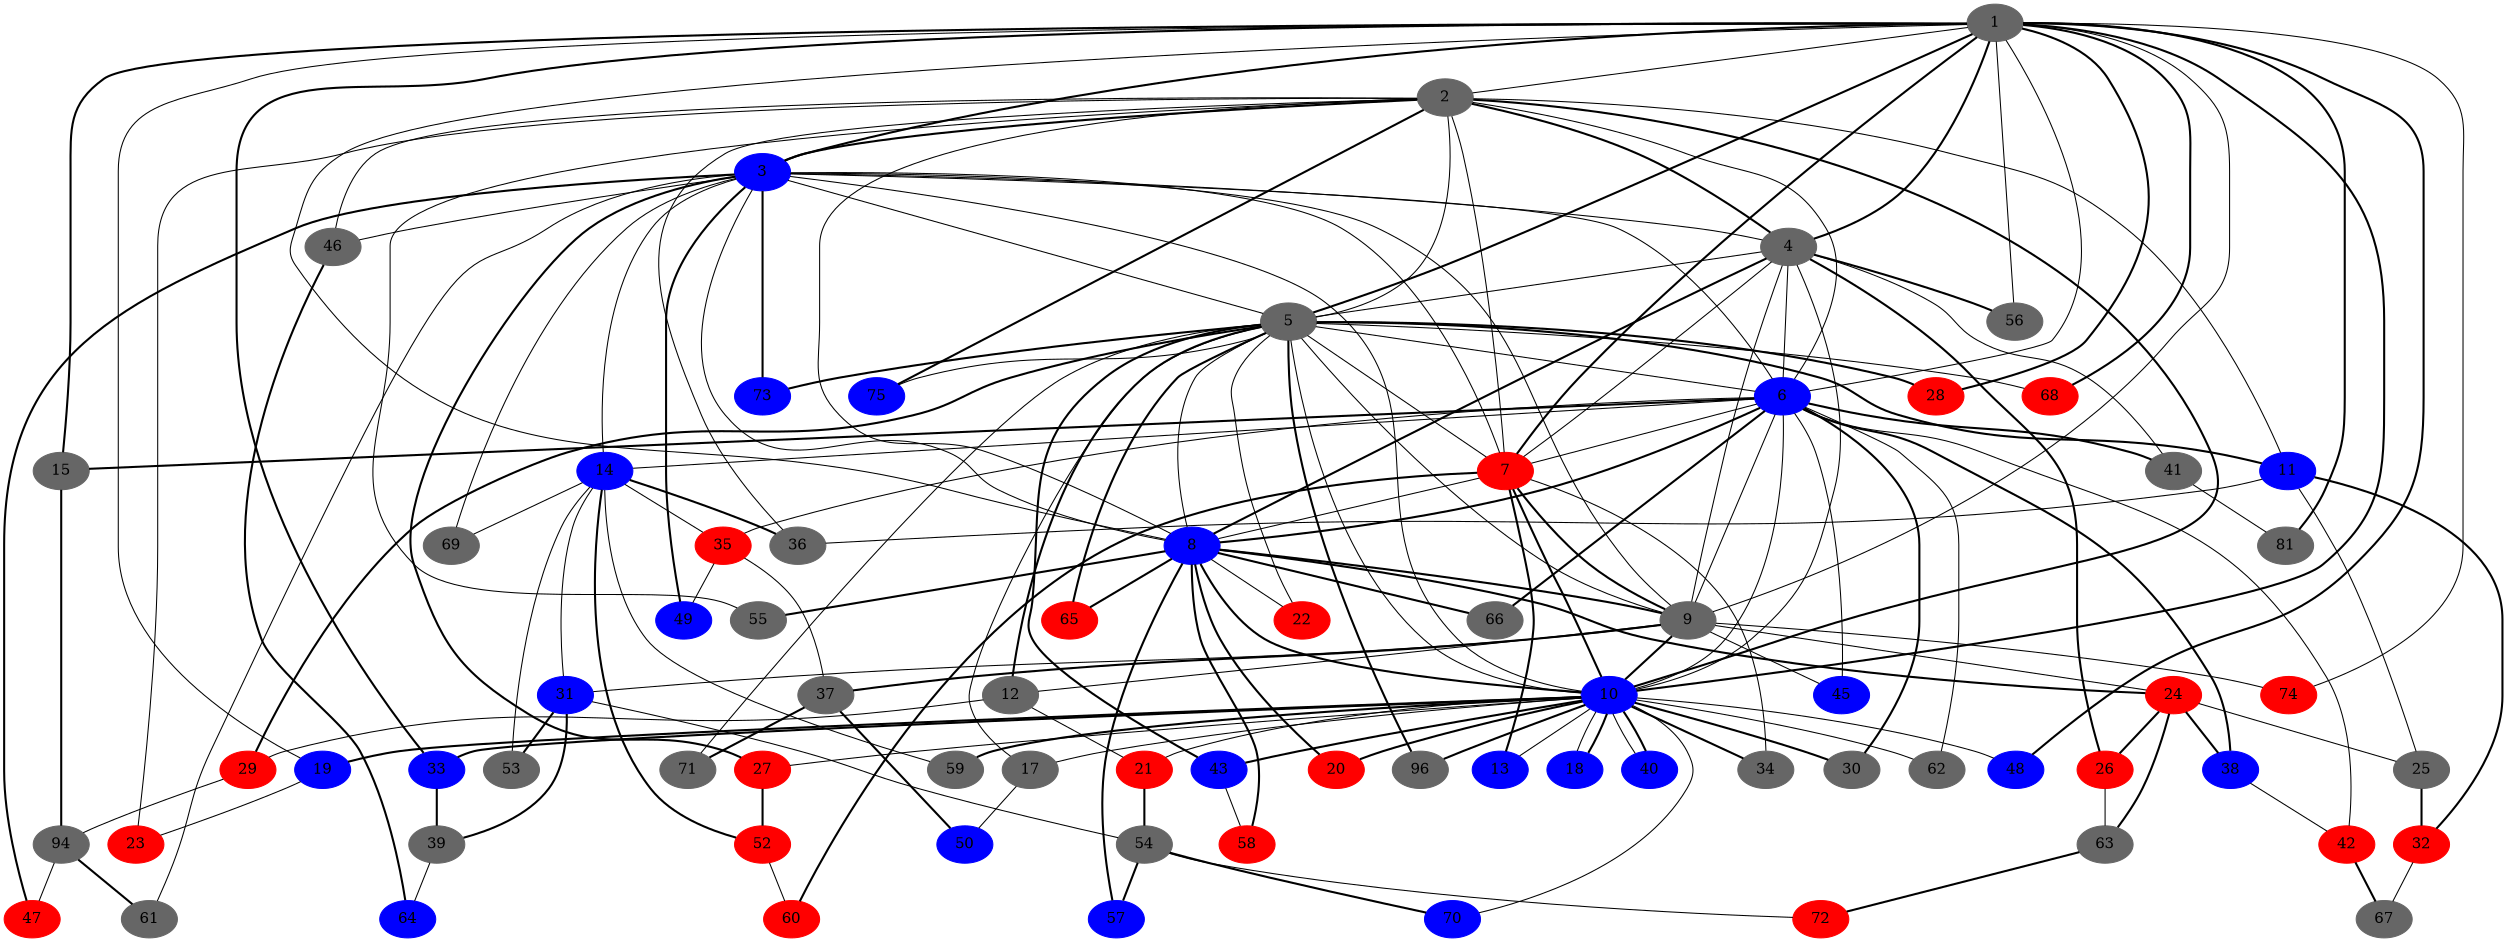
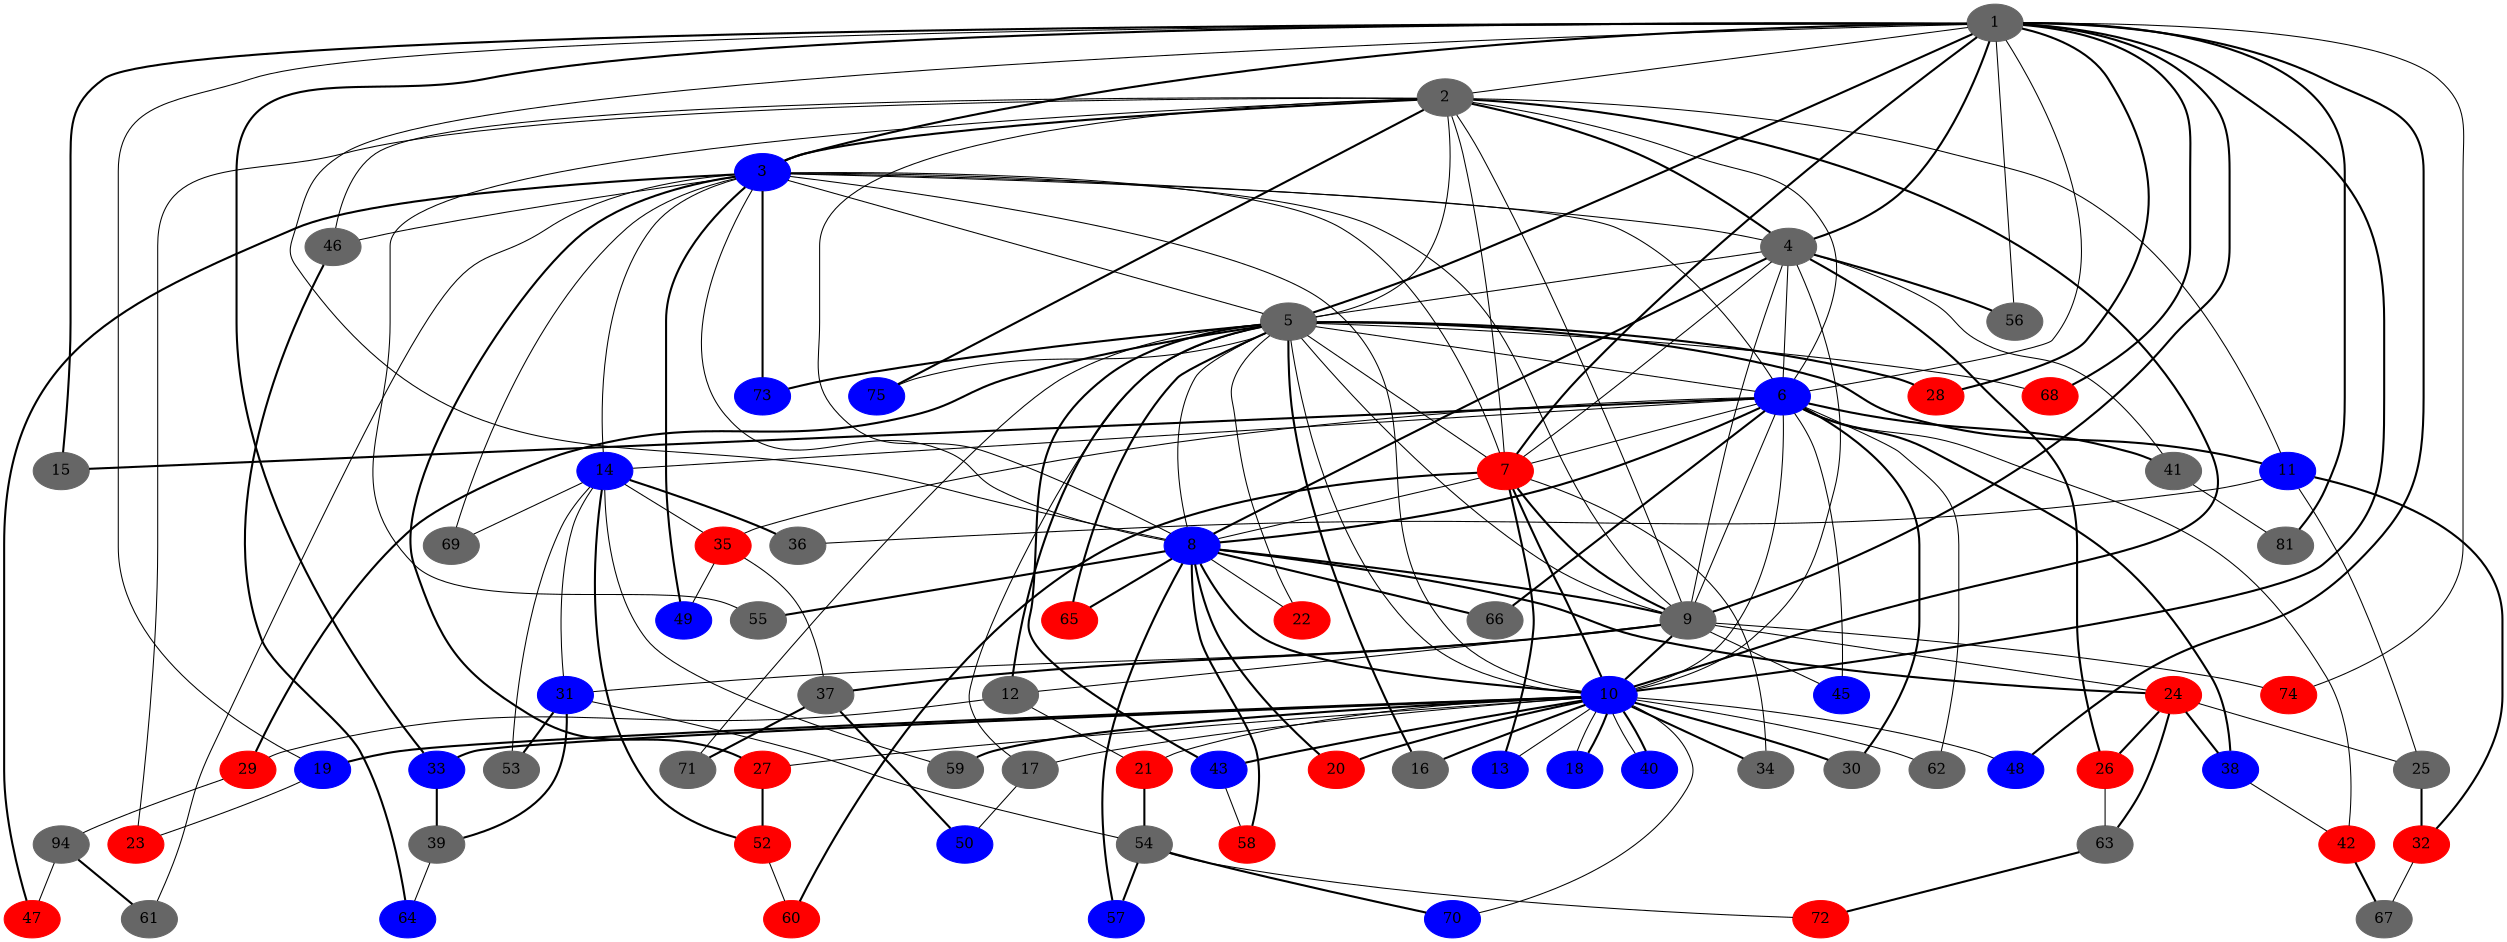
(717, 160) -> (1589, 379)
(2165, 345) -> (2165, 345)
(61, 658) -> none
(1420, 770) -> (1420, 770)
